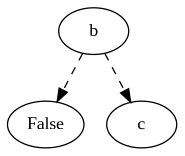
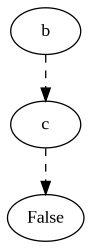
(73, 72) -> (46, 165)
